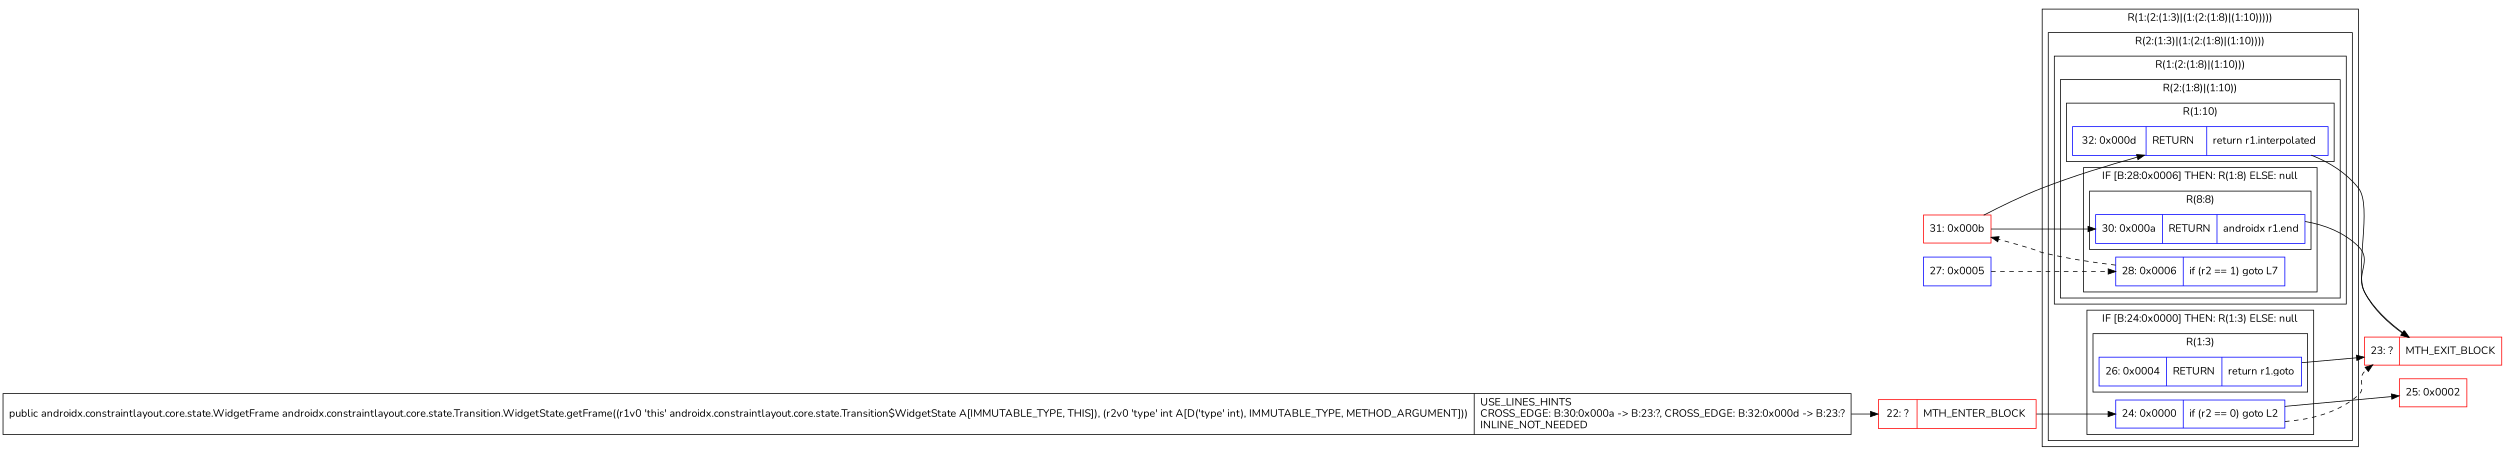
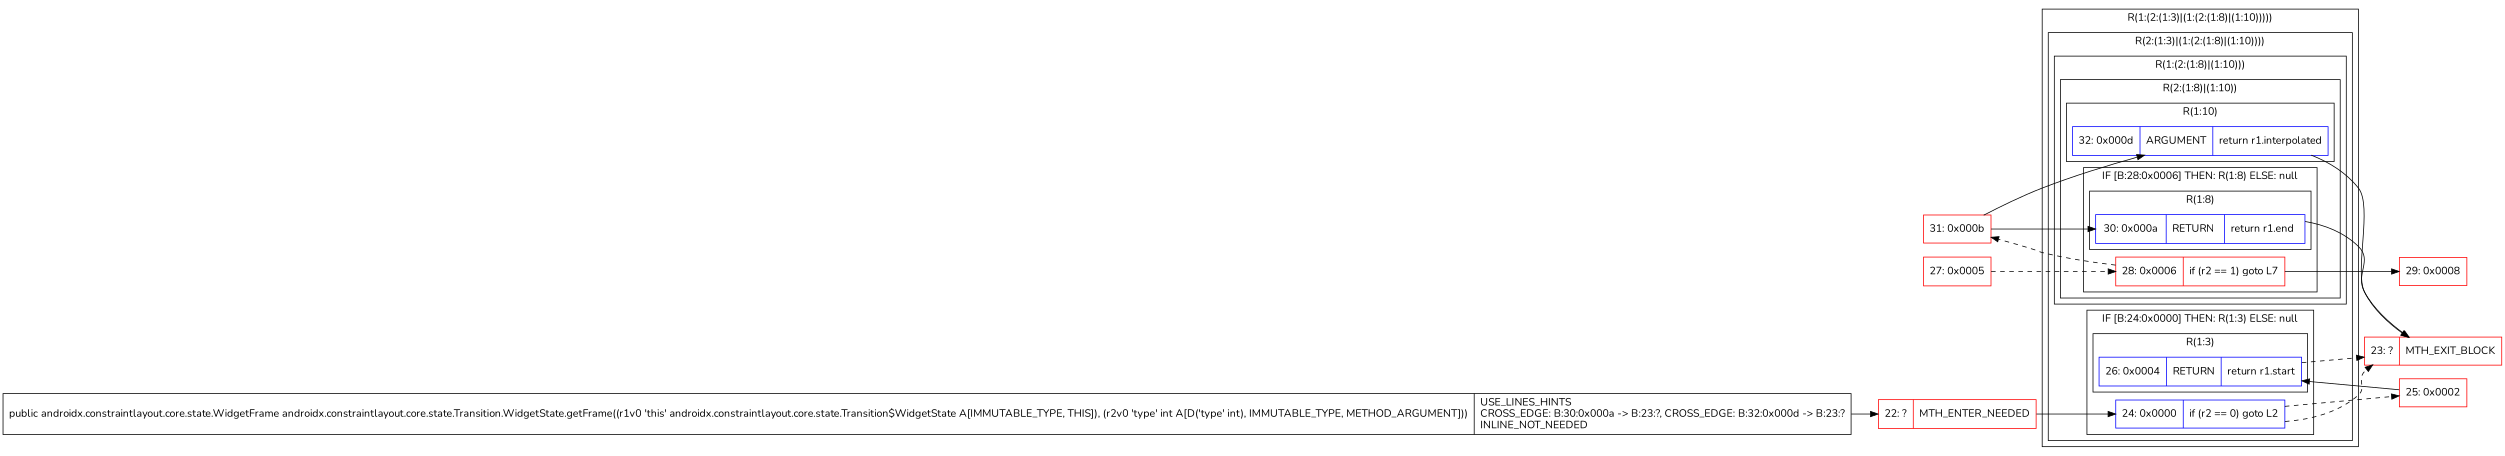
(2173, 141) -> (2176, 141)
(2200, 200) -> (2200, 200)
(2261, 229) -> (2262, 229)
(1957, 271) -> (1957, 271)
(2200, 271) -> (2200, 271)
none -> (2433, 271)
(2329, 360) -> (2329, 360)
(2261, 371) -> (2261, 371)
none -> (2348, 385)
(2338, 401) -> (2338, 401)
(1975, 414) -> (1975, 414)
